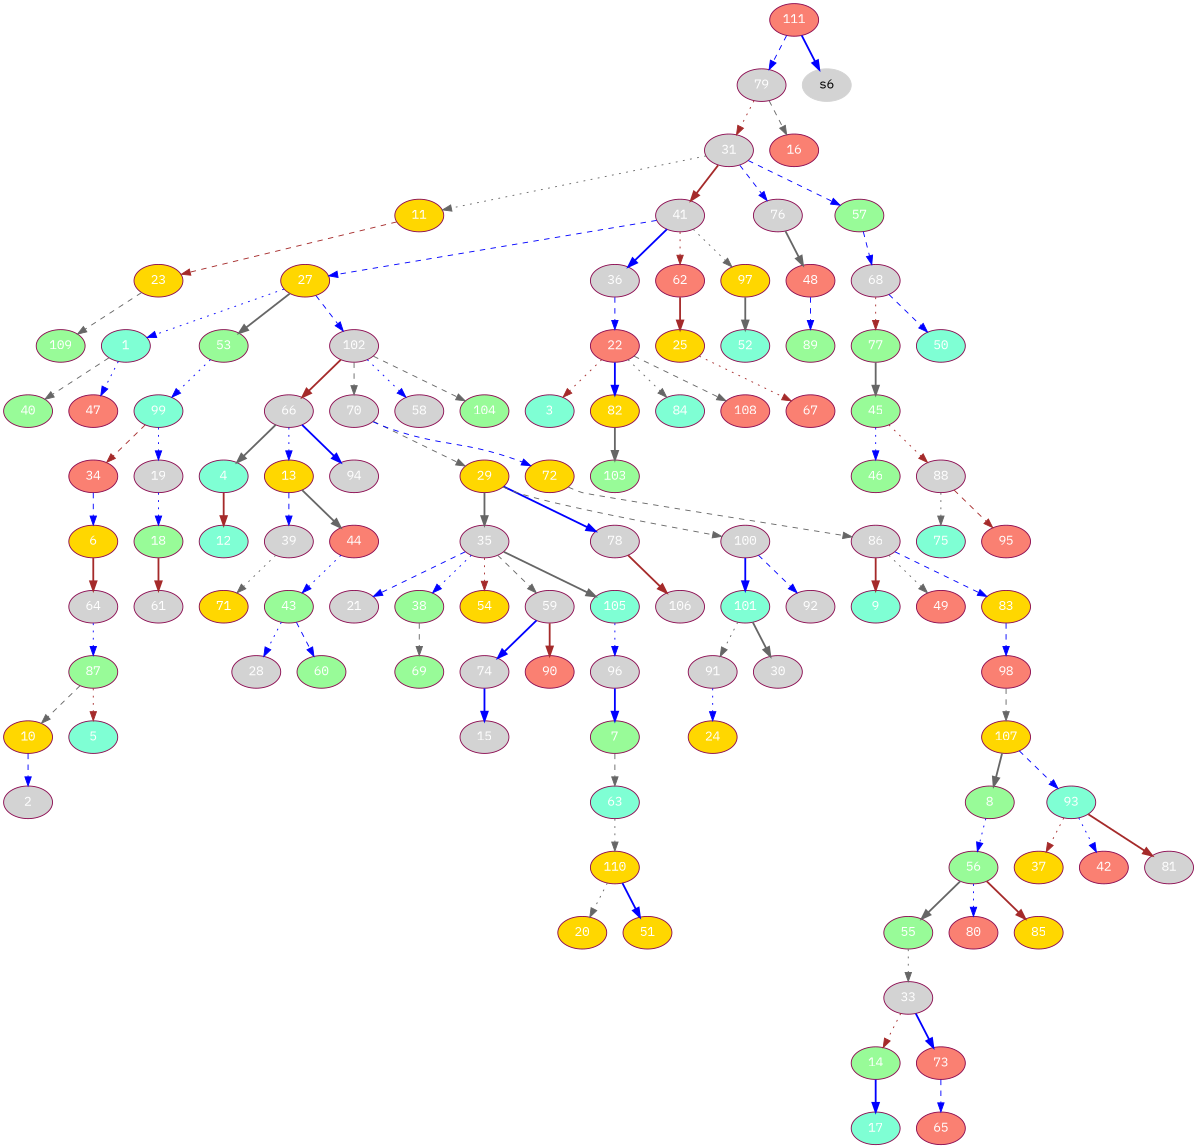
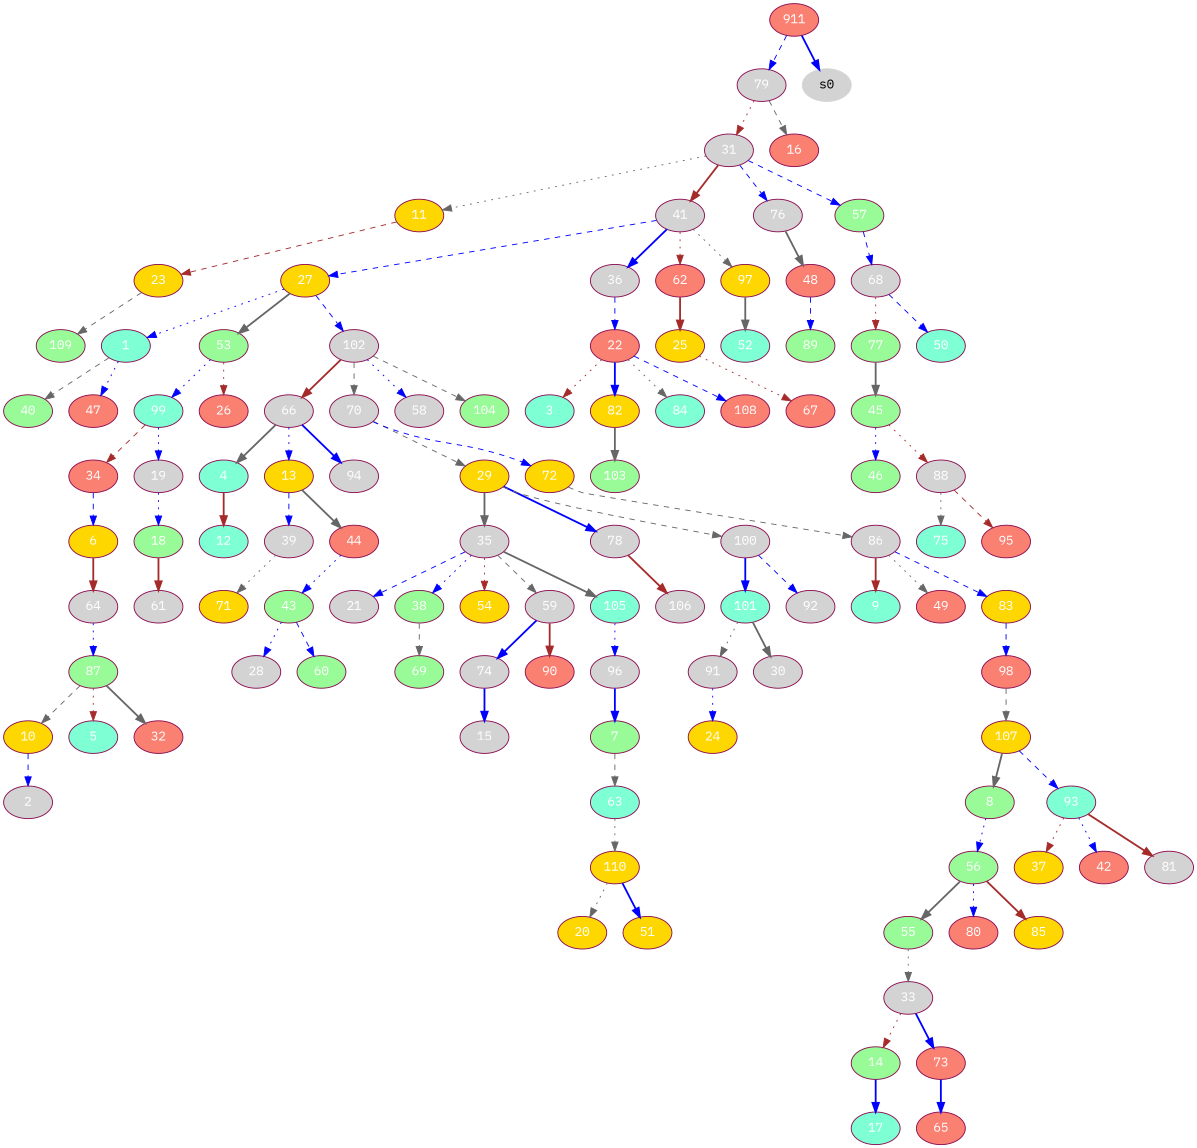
(794, 20) -> (794, 20)
(827, 85) -> (827, 85)
(676, 376) -> (676, 376)
none -> (224, 411)
none -> (158, 737)
(941, 1091) -> (941, 1091)
